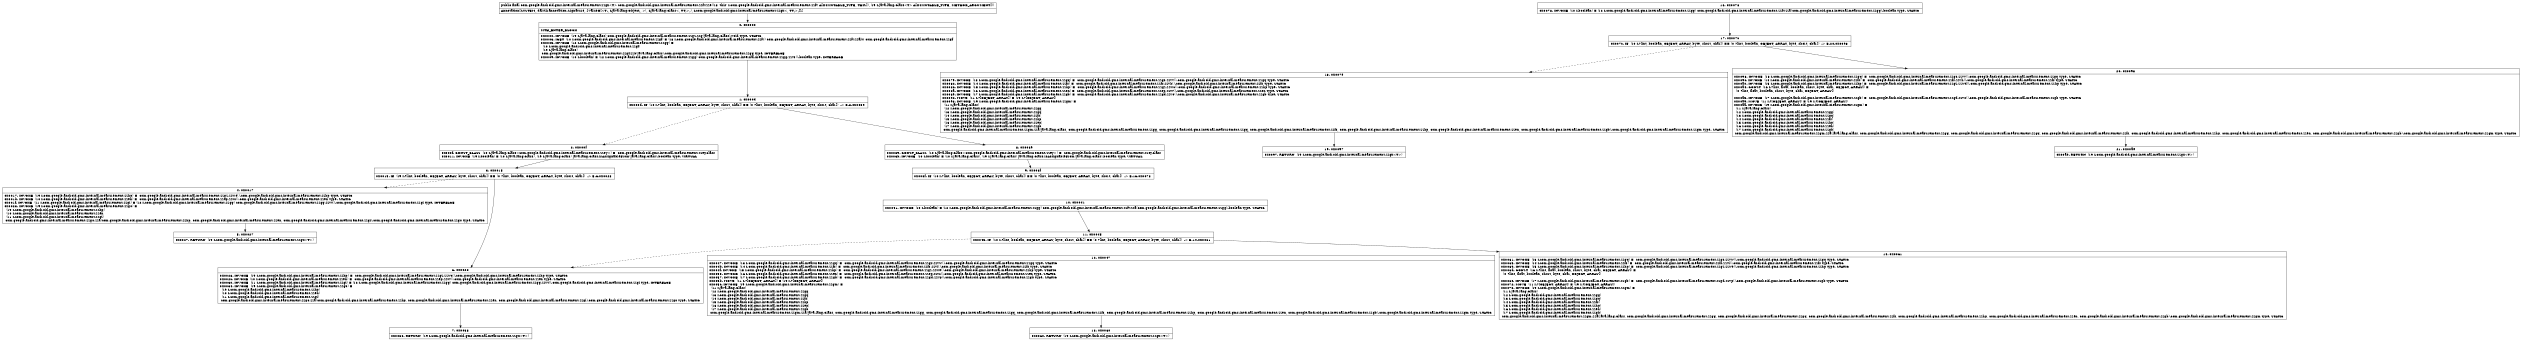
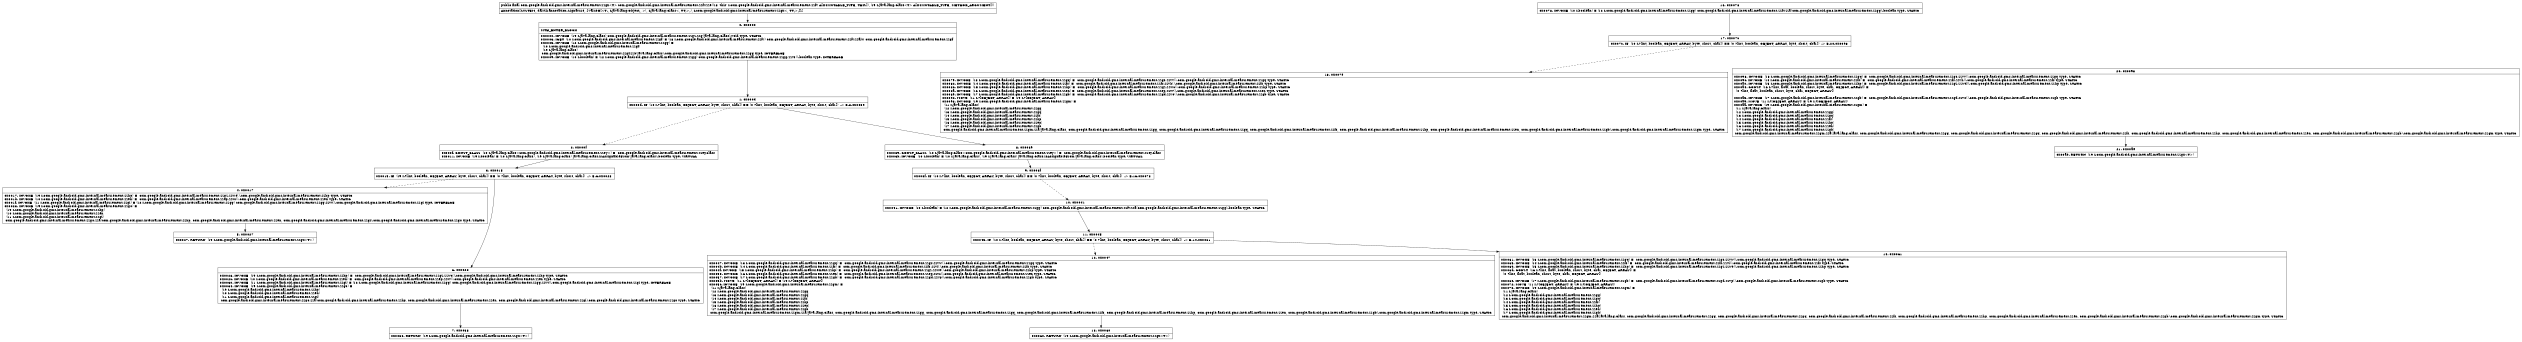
(1834, 57) -> none
(1334, 152) -> none
none -> (1053, 189)
(772, 247) -> (1094, 248)
